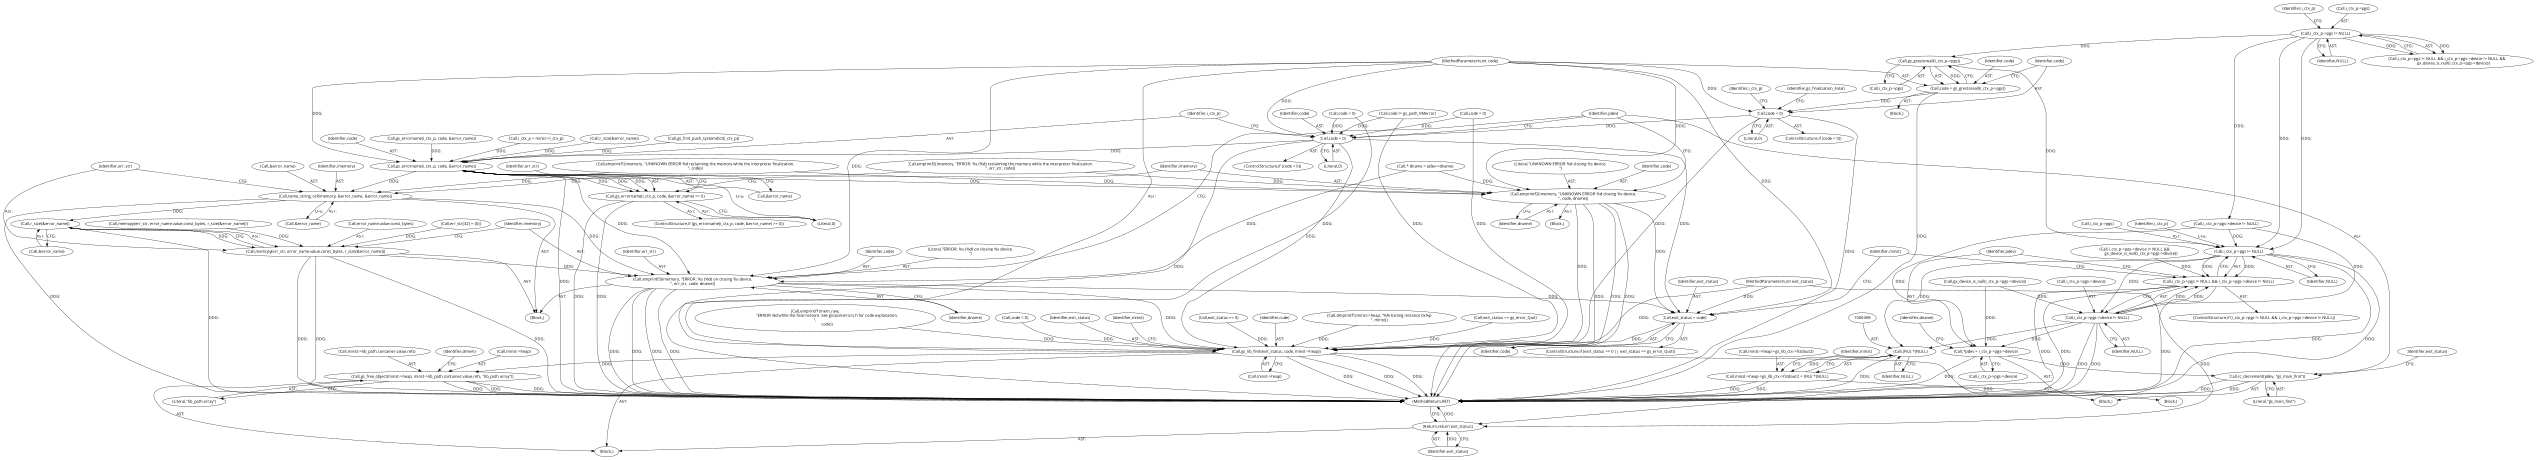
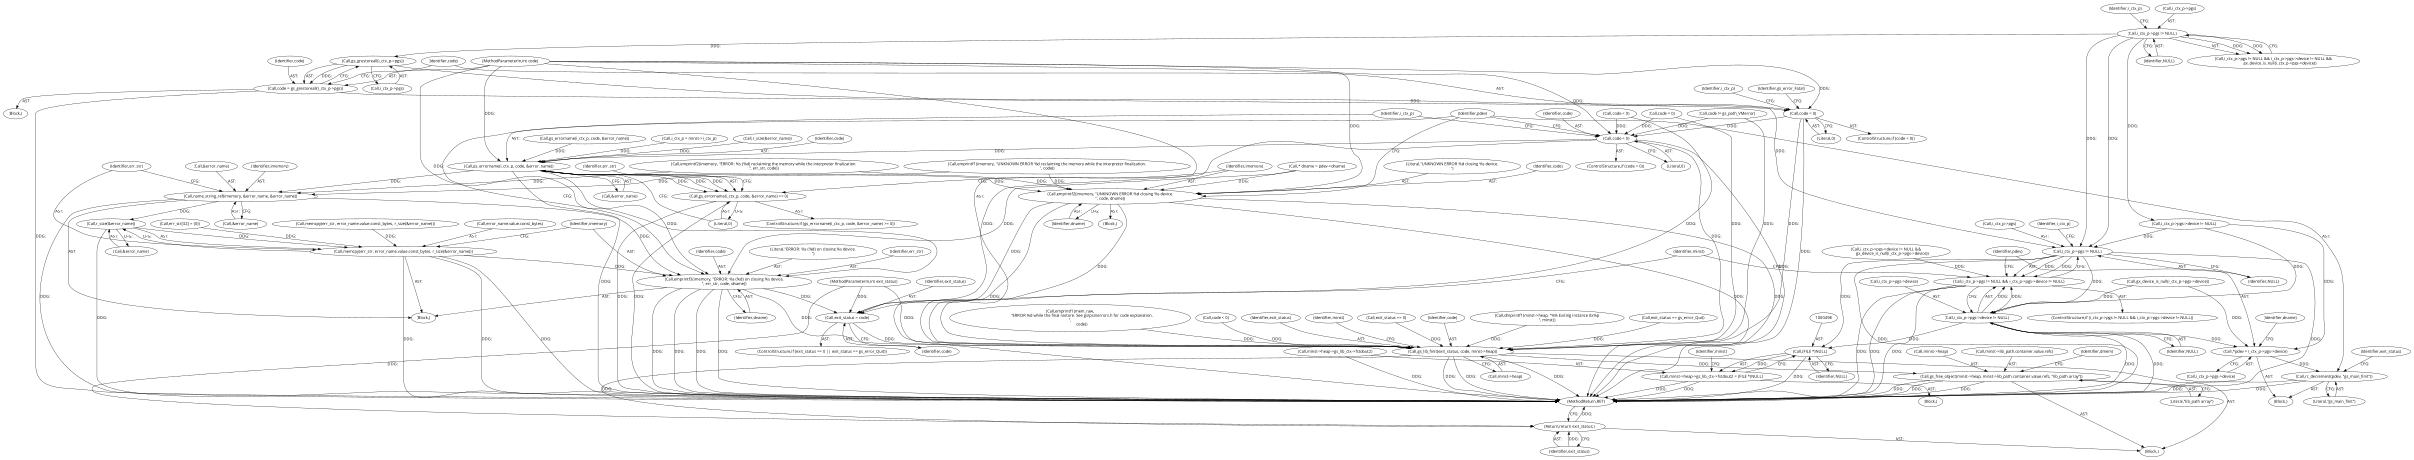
(1816, 89) -> (1781, 89)
(704, 139) -> none
(1743, 165) -> none
(1852, 389) -> (1443, 390)
